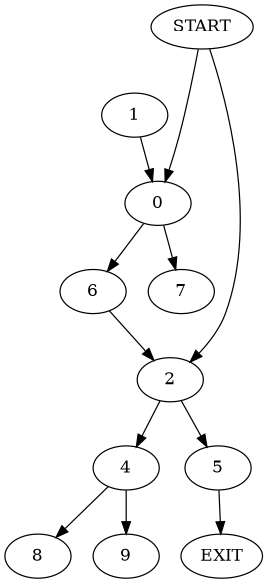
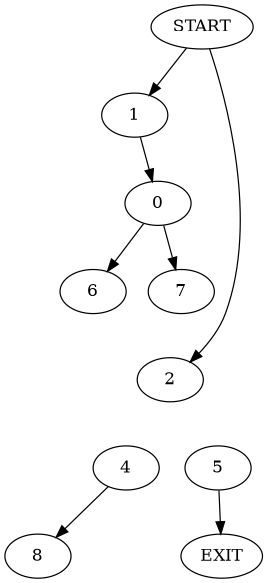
(186, 110) -> (172, 67)
(127, 331) -> none
(151, 418) -> none
(191, 419) -> none
(126, 556) -> none
